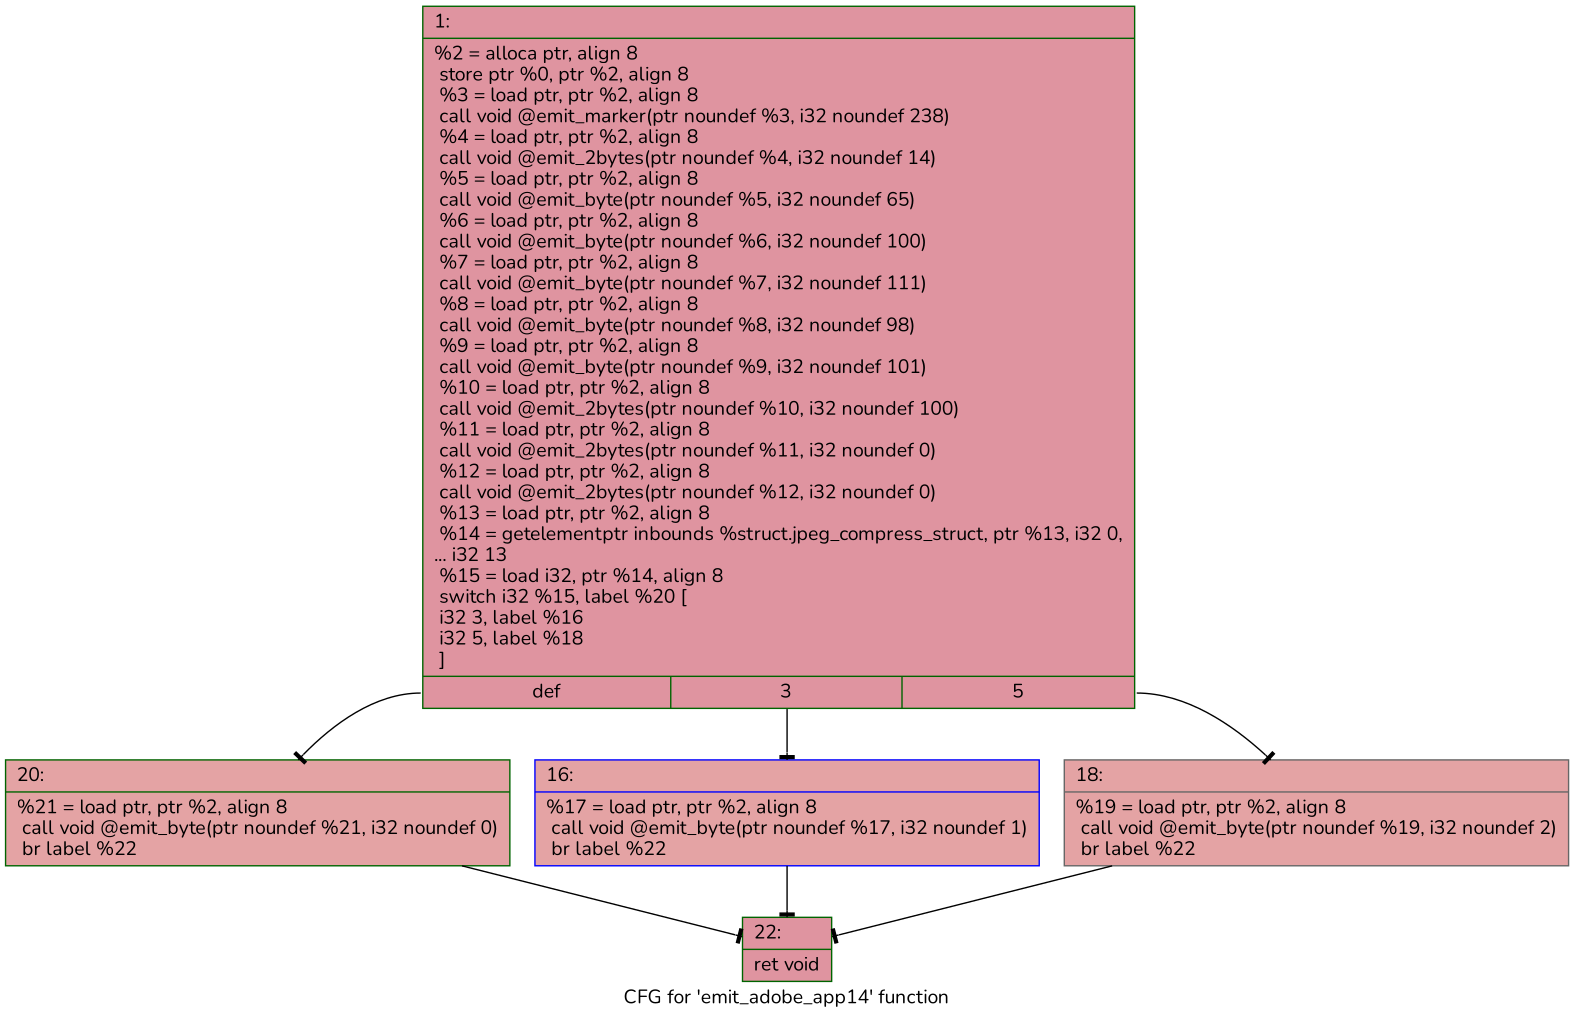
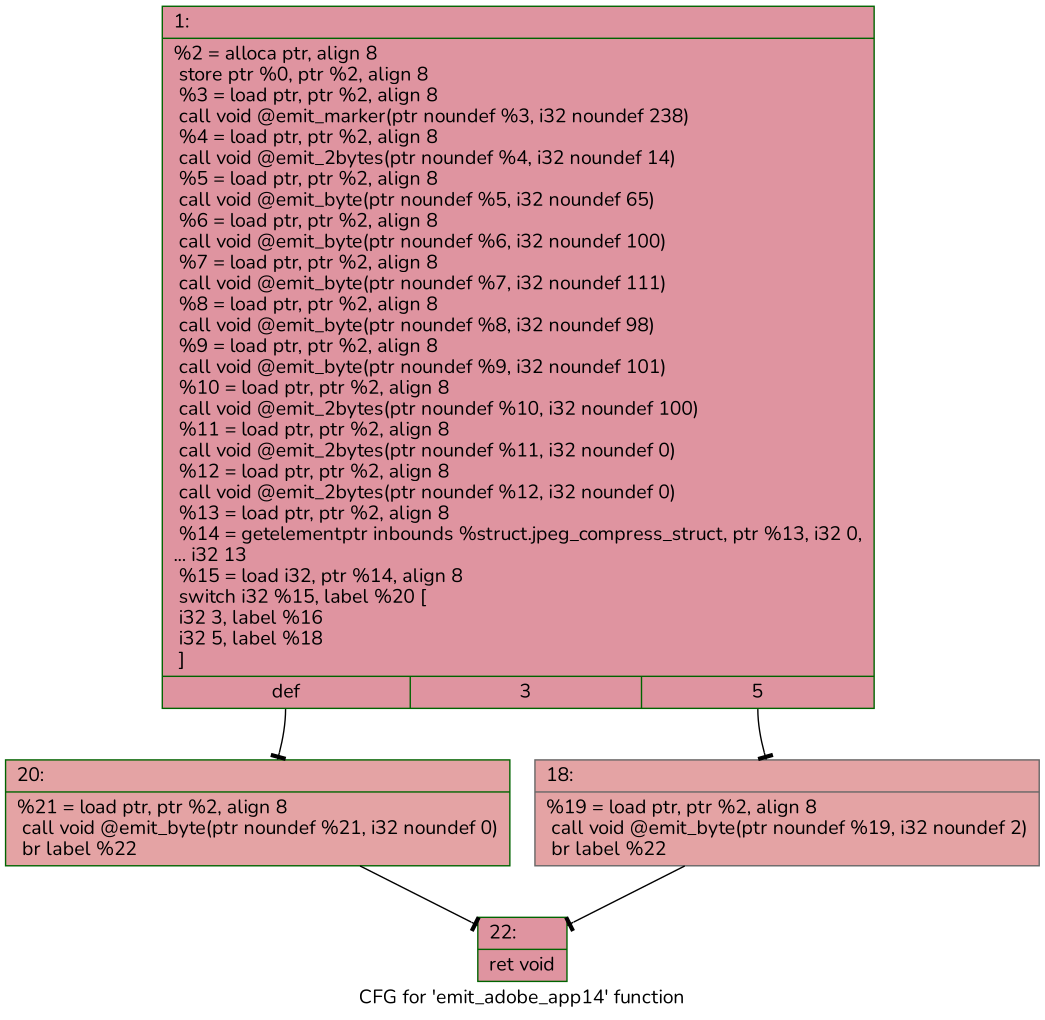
(787, 813) -> none
